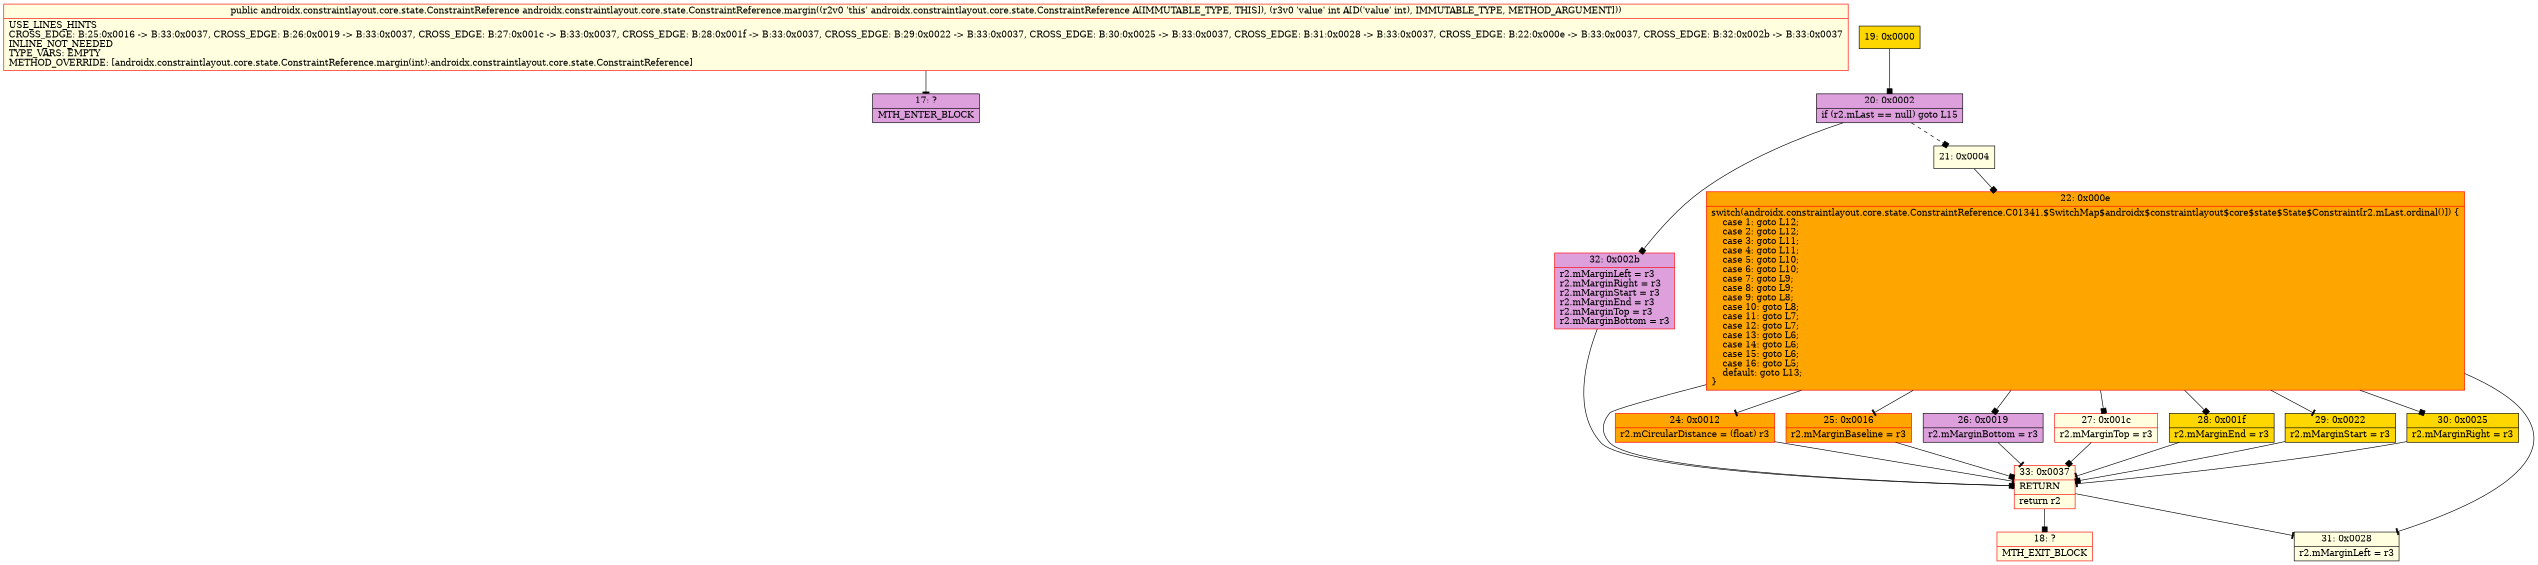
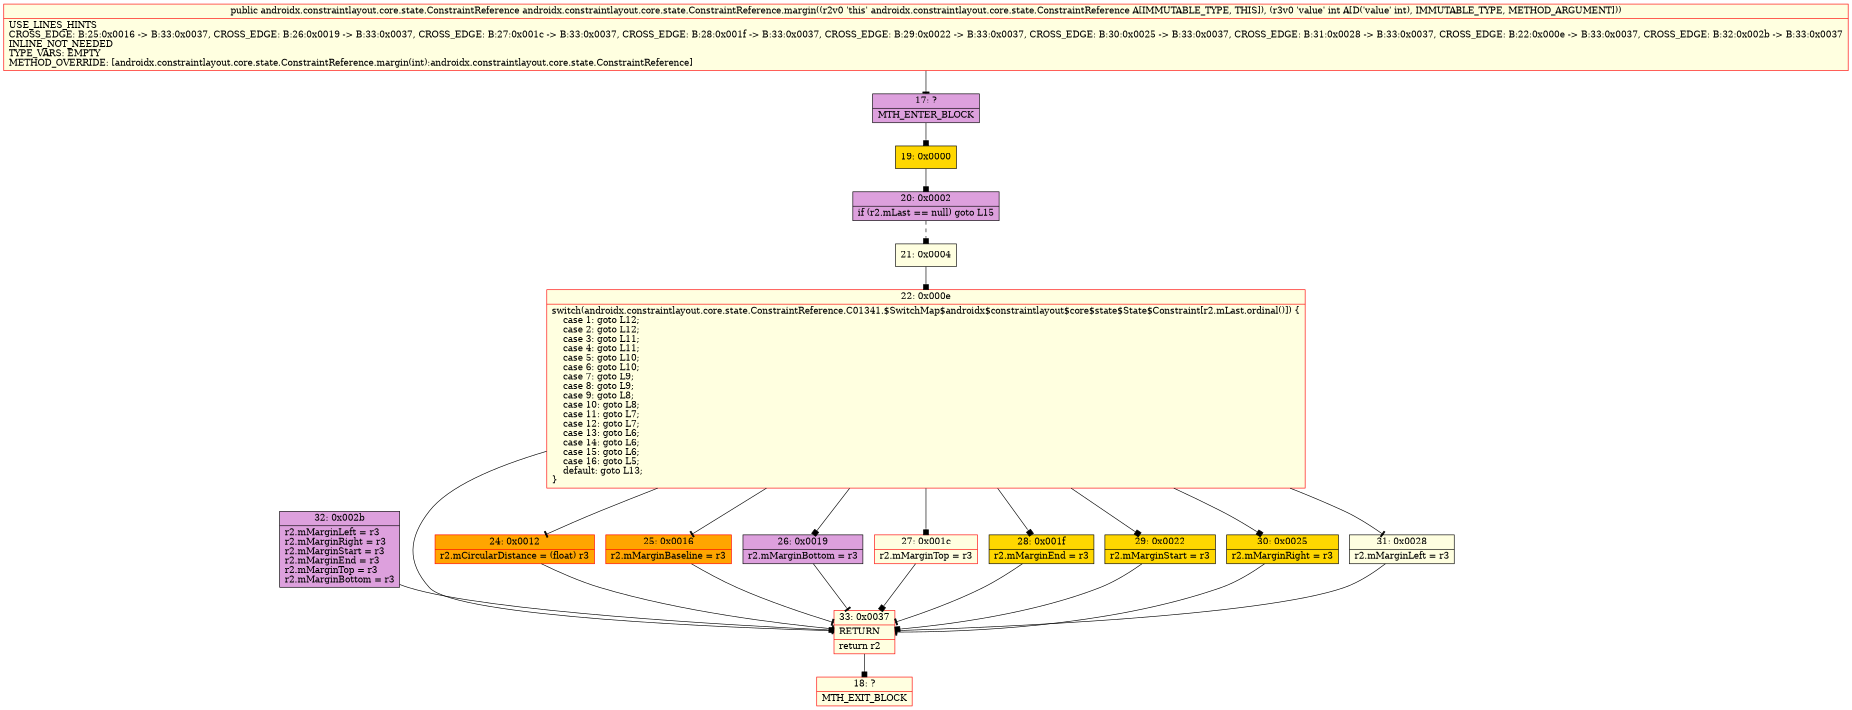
none -> (926, 131)
(1734, 170) -> none
(1615, 291) -> (340, 549)
(2085, 291) -> (926, 389)
(2291, 401) -> (1103, 510)
(1952, 459) -> (759, 597)
(2183, 514) -> (1146, 617)
